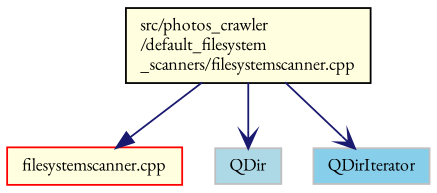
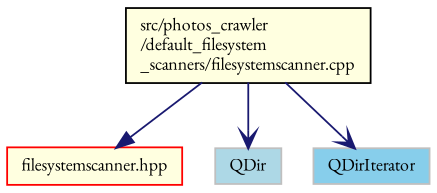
(95, 166) -> (95, 166)
